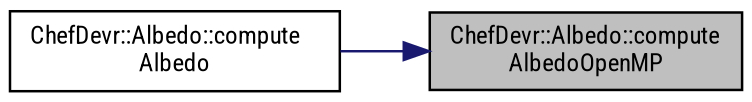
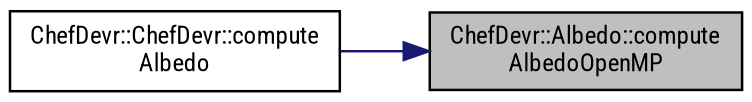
(175, 51) -> (175, 51)
